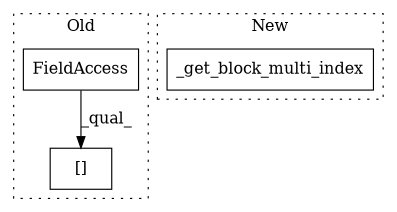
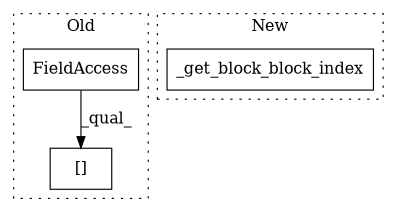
(270, 70) -> (270, 70)
